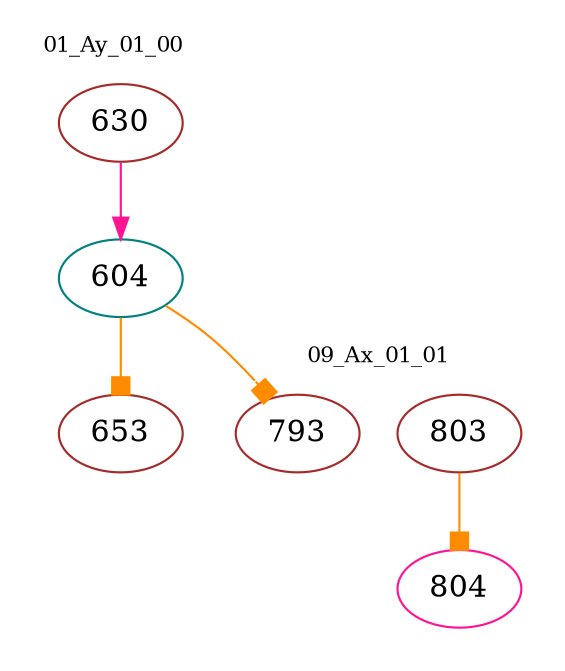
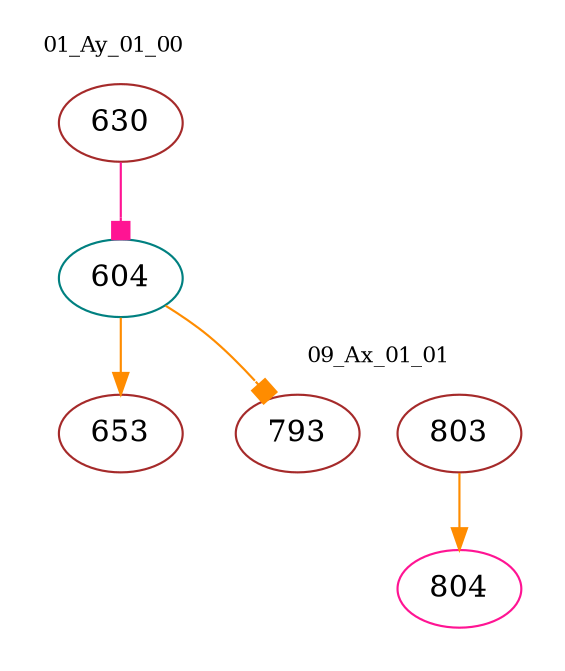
(121, 190) -> (121, 190)
(121, 345) -> (121, 345)
(459, 501) -> (459, 501)
